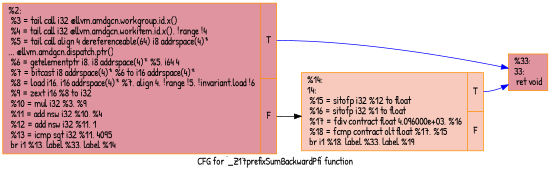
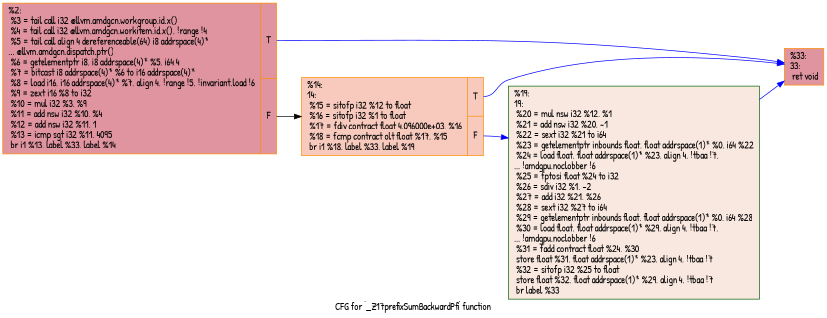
none -> (634, 193)
